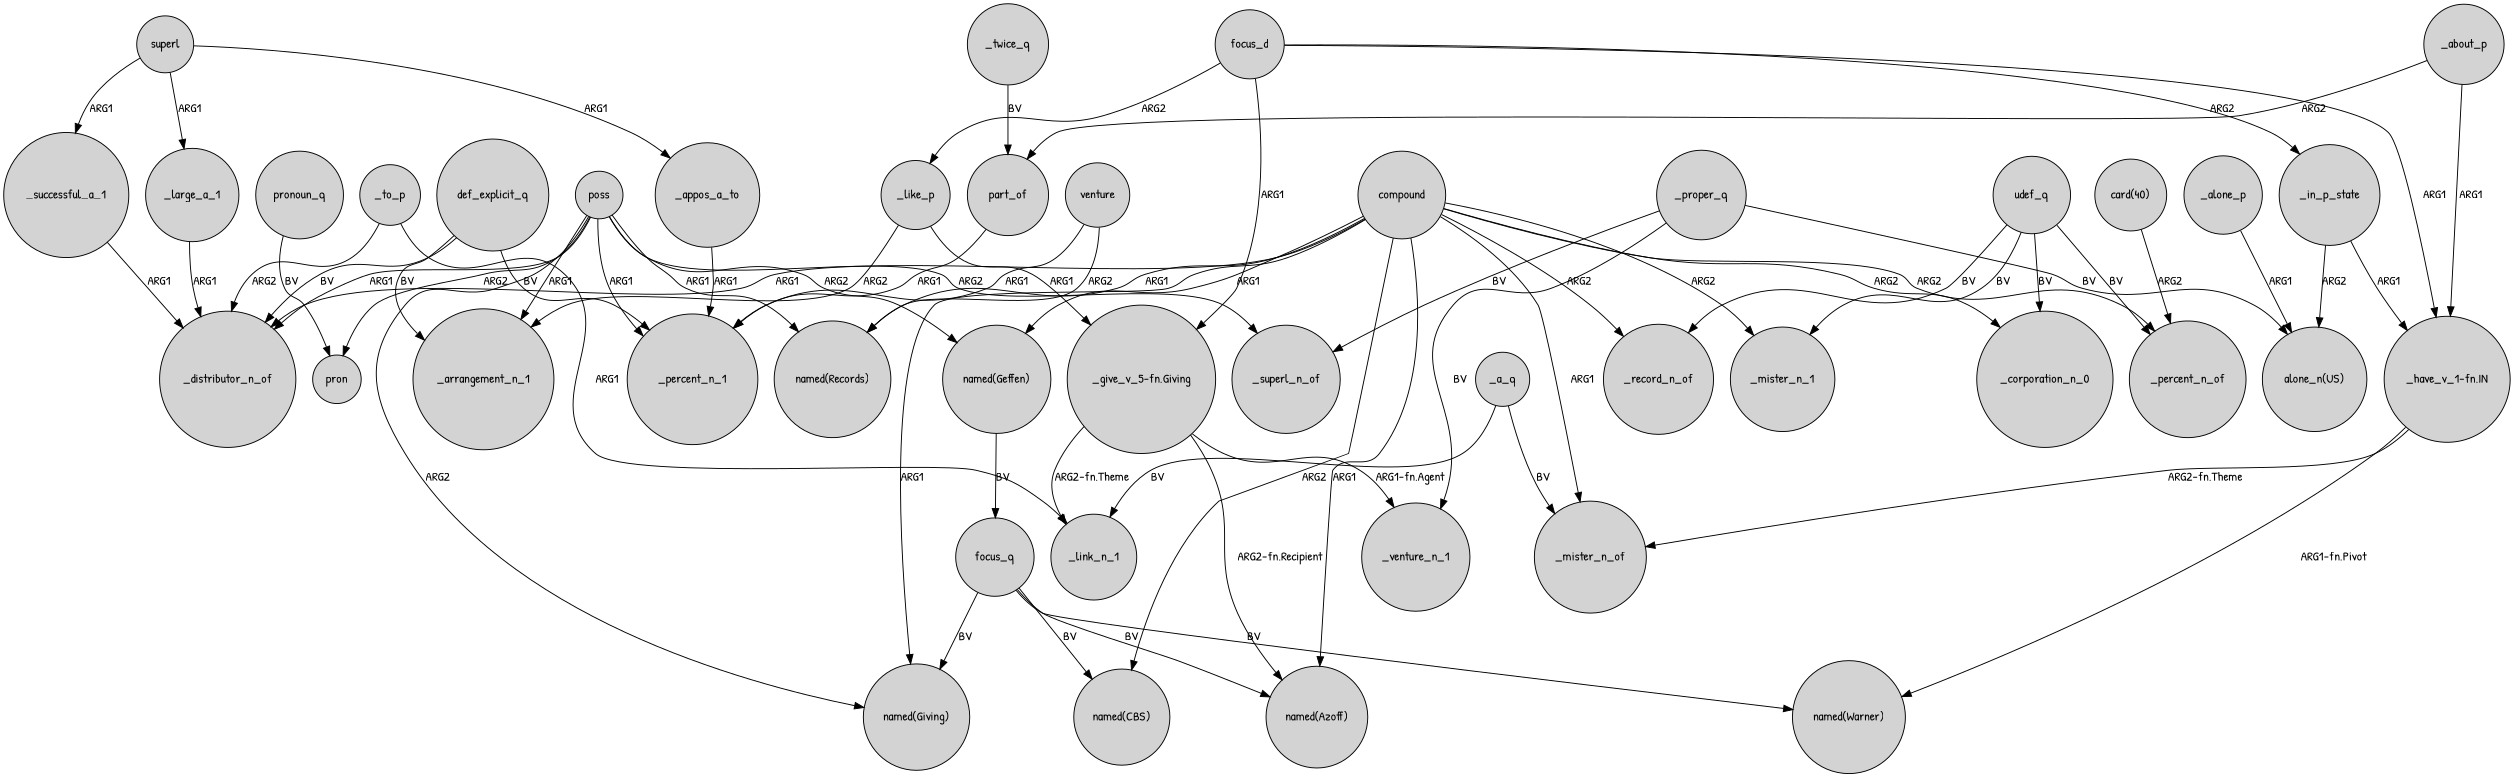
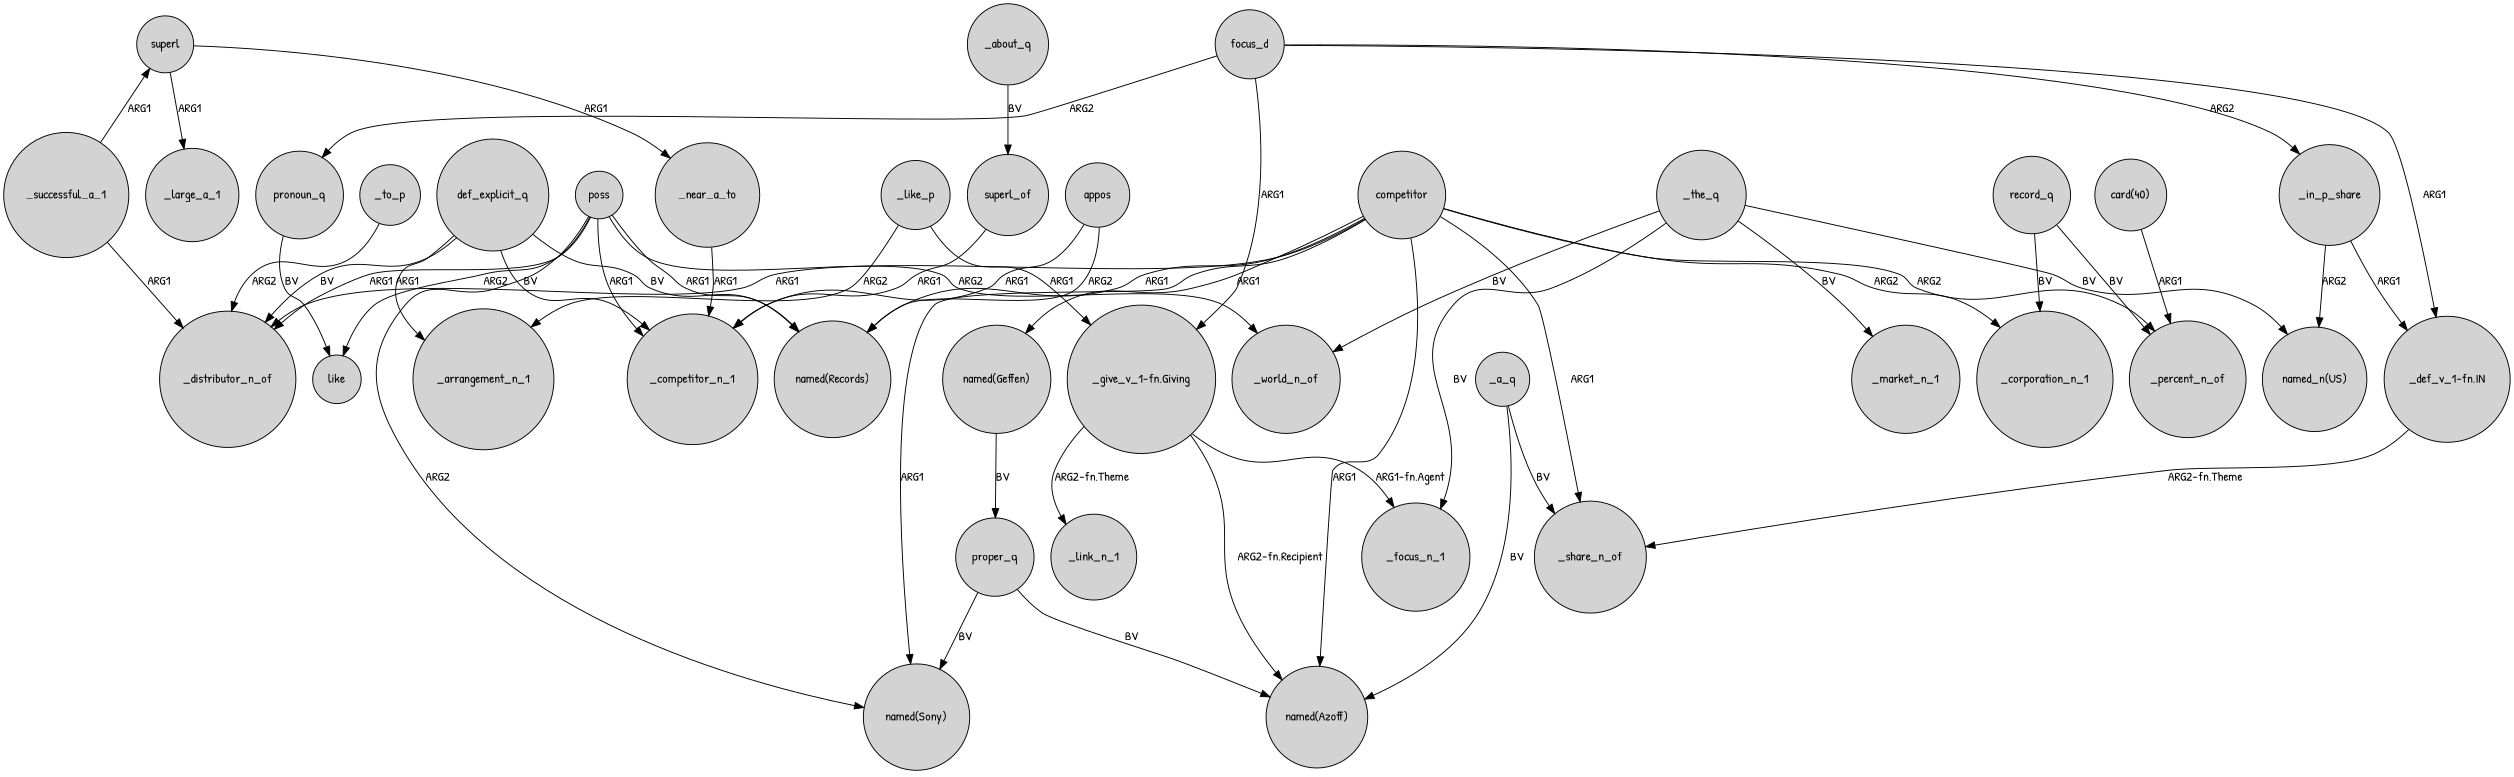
(1008, 44) -> (1008, 44)
(2464, 44) -> none
(103, 86) -> (122, 110)
(1077, 120) -> (774, 118)
(707, 195) -> (707, 195)
(1008, 195) -> (1008, 195)
(1098, 195) -> (1098, 195)
(1402, 195) -> (1402, 195)
(1701, 195) -> (1701, 195)
(2032, 195) -> (2032, 195)
(2223, 195) -> none
(2330, 195) -> (2330, 195)
(550, 273) -> none
(191, 275) -> none
(812, 280) -> none
(407, 281) -> (407, 281)
(2170, 281) -> (2170, 281)
none -> (646, 286)
(337, 379) -> (337, 379)
(693, 379) -> (693, 379)
(1141, 379) -> (1141, 379)
(1286, 379) -> (1286, 379)
(1659, 379) -> none
(1783, 379) -> none
none -> (1906, 379)
(2045, 379) -> (2045, 379)
(2315, 379) -> (2315, 379)
(2447, 379) -> (2447, 379)
(644, 464) -> none
(1374, 466) -> (1495, 578)
(995, 557) -> (995, 557)
(1416, 557) -> (1416, 557)
(1590, 557) -> (1590, 557)
(917, 717) -> (917, 717)
(1122, 717) -> none
(1849, 717) -> none
